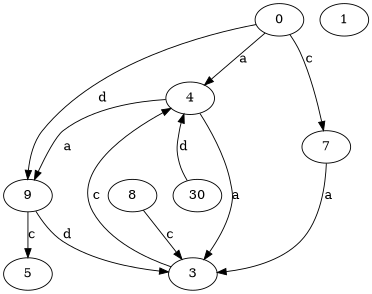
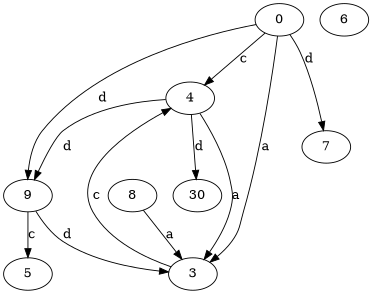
(344, 20) -> (344, 20)
(243, 59) -> (243, 59)
(309, 59) -> (309, 59)
(68, 147) -> (68, 147)
(177, 152) -> (193, 142)
(170, 235) -> (170, 235)
(301, 240) -> (258, 151)
